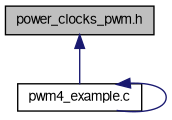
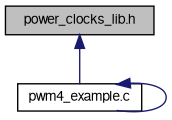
(80, 20) -> (80, 20)
